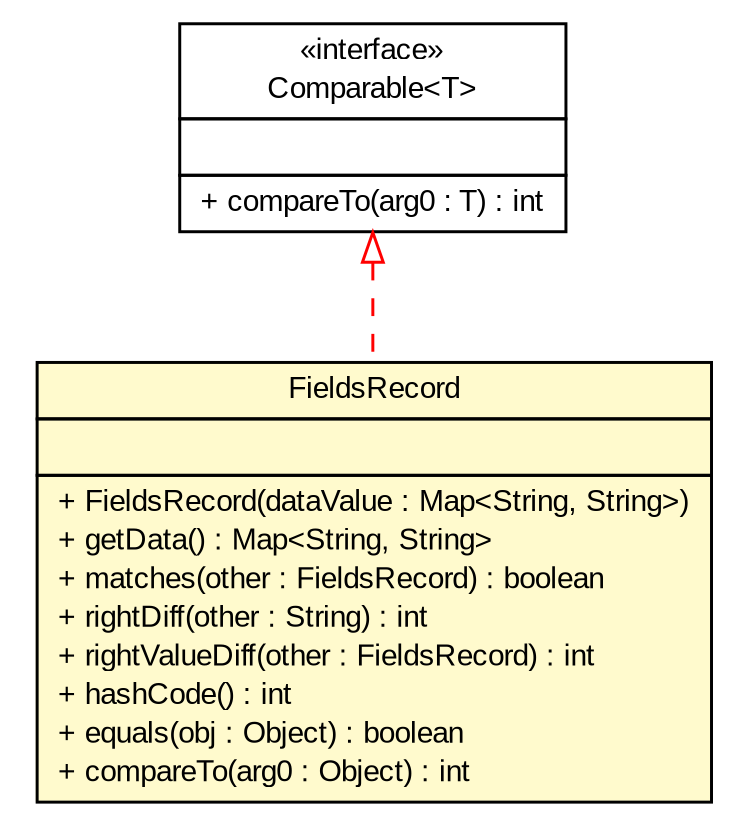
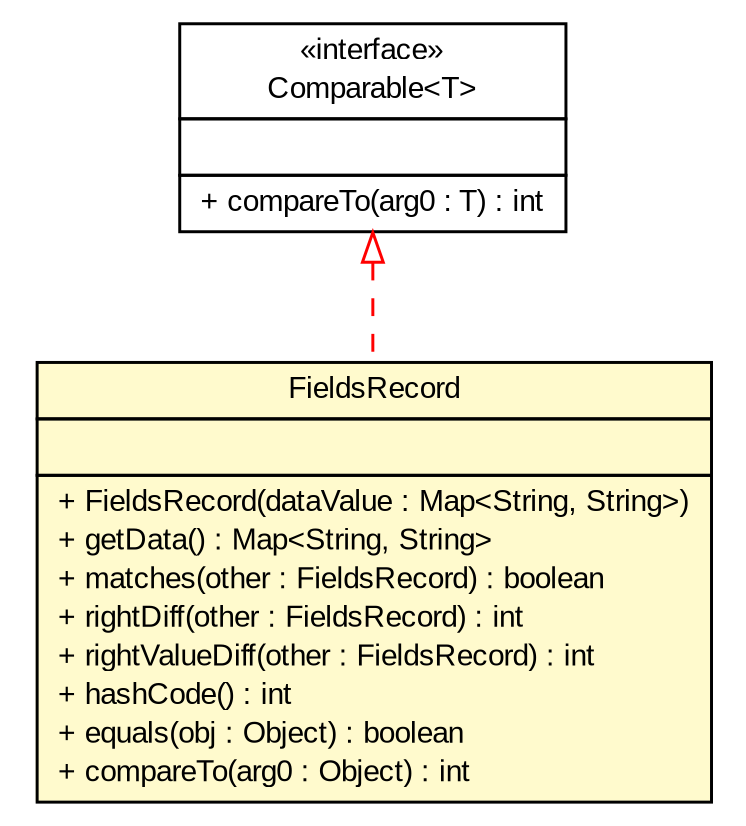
(244, 618) -> (291, 618)
